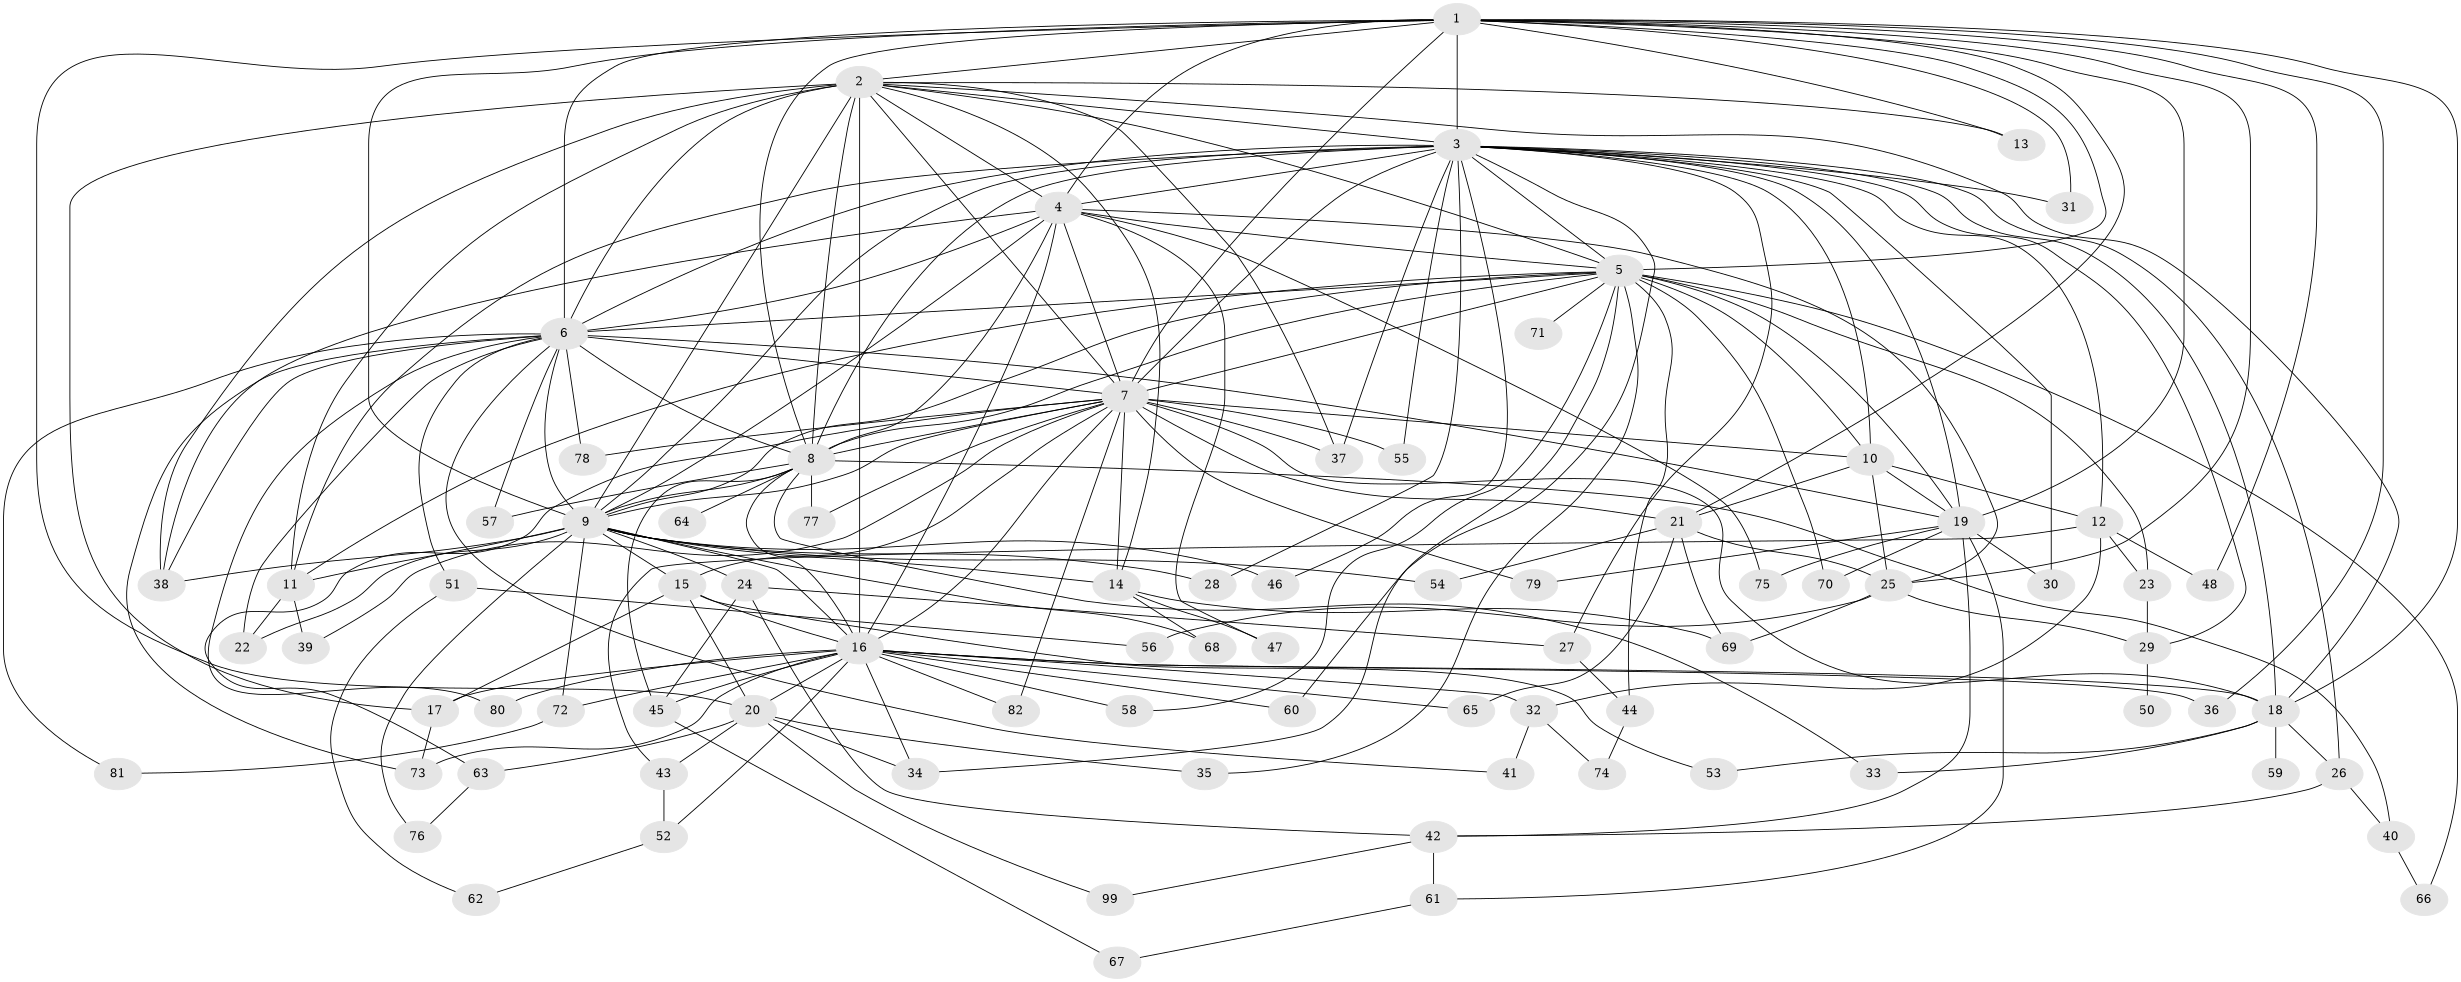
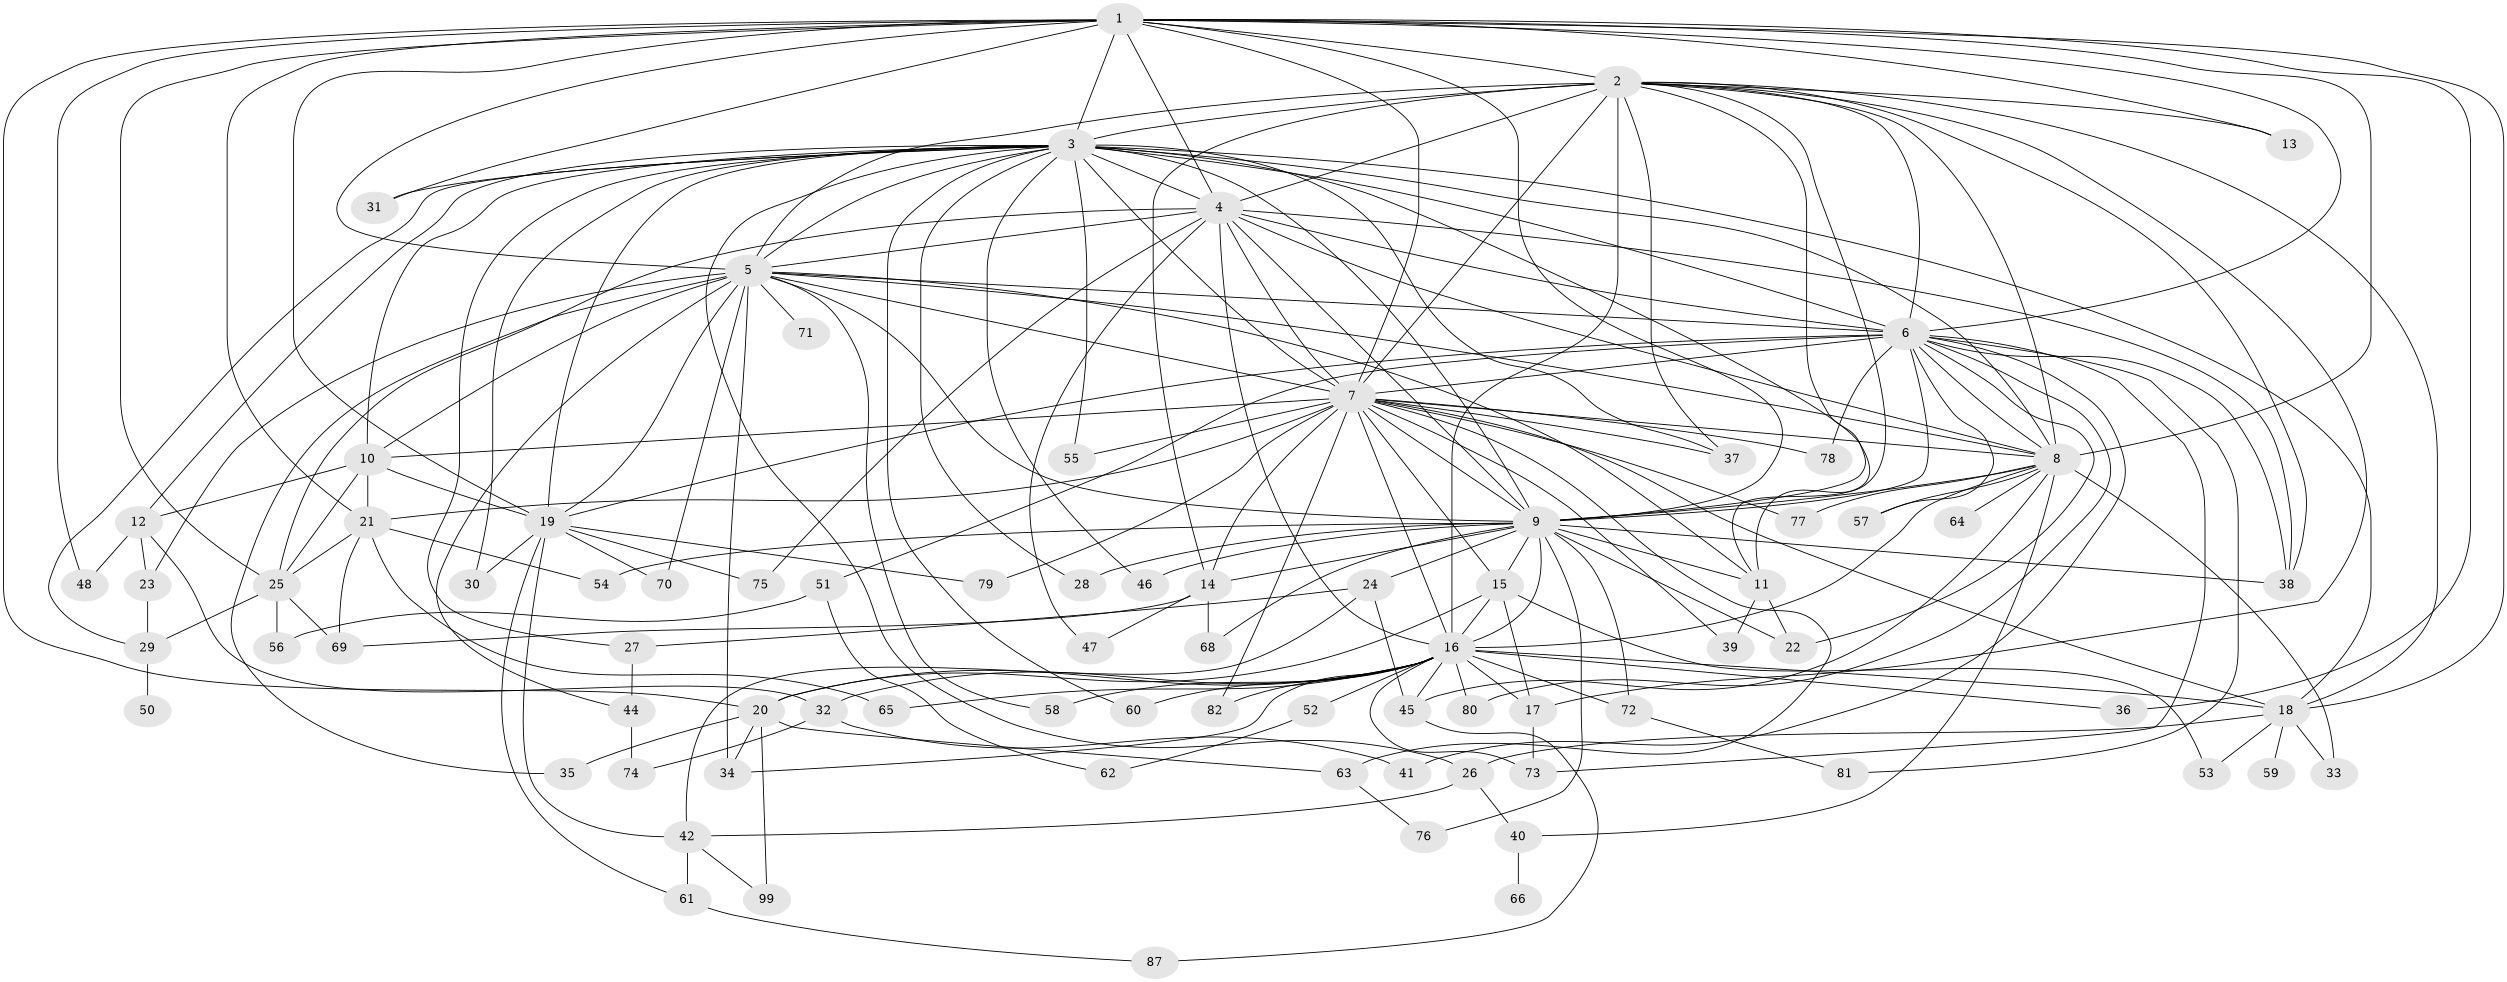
(2180, 454) -> none
(664, 774) -> none
(1117, 963) -> (1155, 963)
